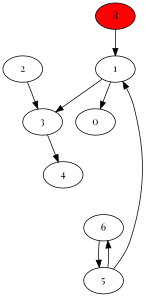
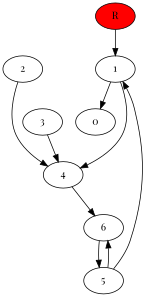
(31, 92) -> (13, 127)
(82, 93) -> (124, 131)
none -> (81, 198)
